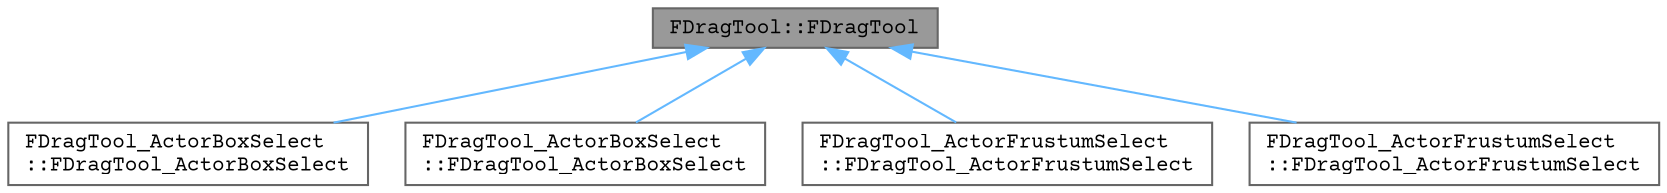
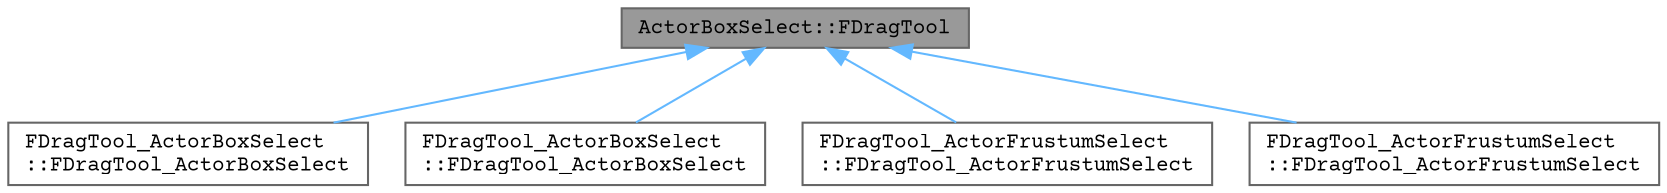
(795, 28) -> (795, 28)
